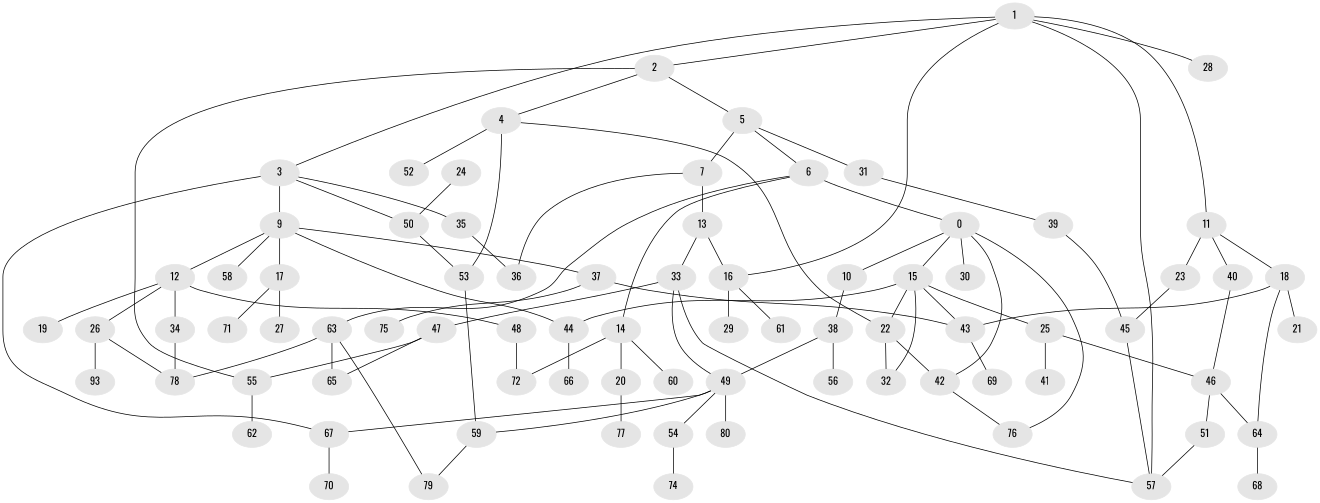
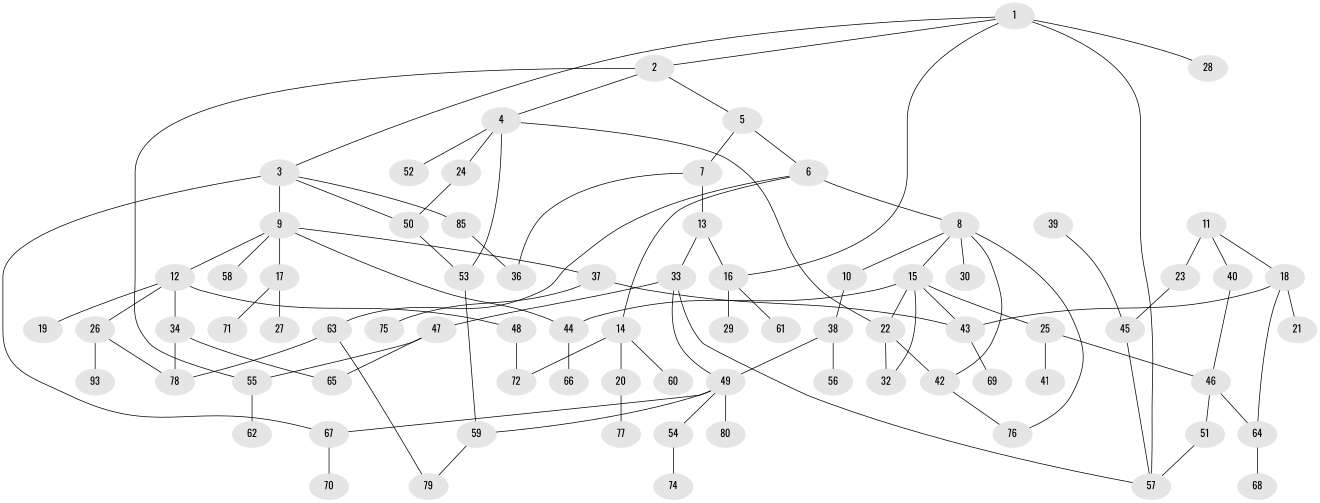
(1165, 72) -> none
none -> (481, 147)
(864, 173) -> none
(461, 225) -> (461, 225)
(960, 225) -> (960, 225)
(332, 356) -> (245, 358)
